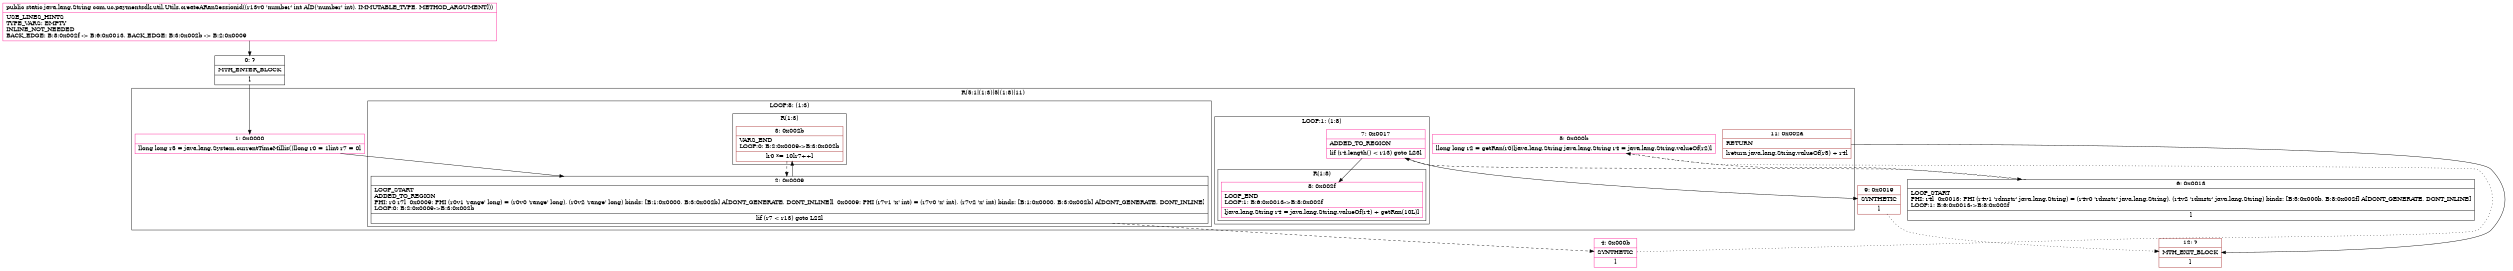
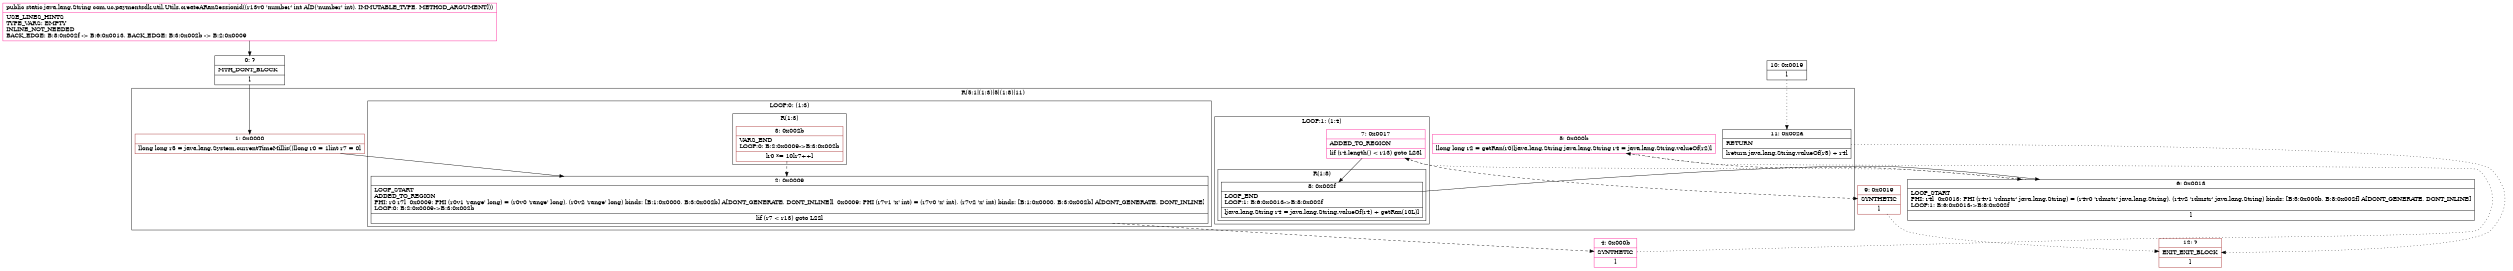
(250, 70) -> (248, 70)
none -> (1787, 70)
(790, 106) -> (790, 106)
(1322, 121) -> (1322, 121)
(250, 144) -> (250, 144)
(1787, 144) -> (1787, 144)
(2340, 152) -> (2340, 152)
(1717, 168) -> (1717, 168)
(792, 171) -> none
none -> (1714, 171)
(1629, 187) -> (1629, 187)
(1322, 200) -> (1322, 200)
(2190, 252) -> (2190, 252)
